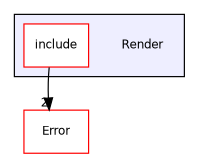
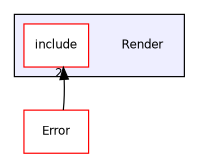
(48, 84) -> (64, 95)
